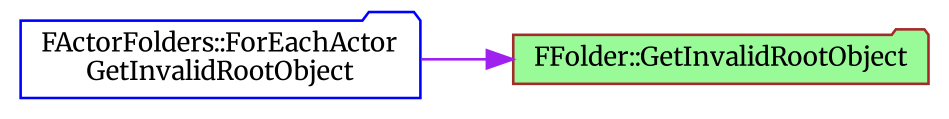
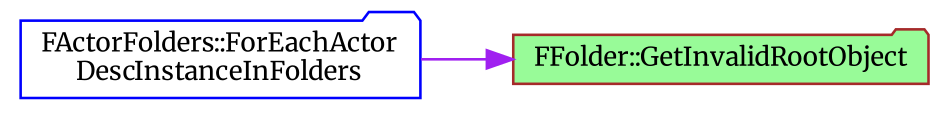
(221, 59) -> (221, 59)
